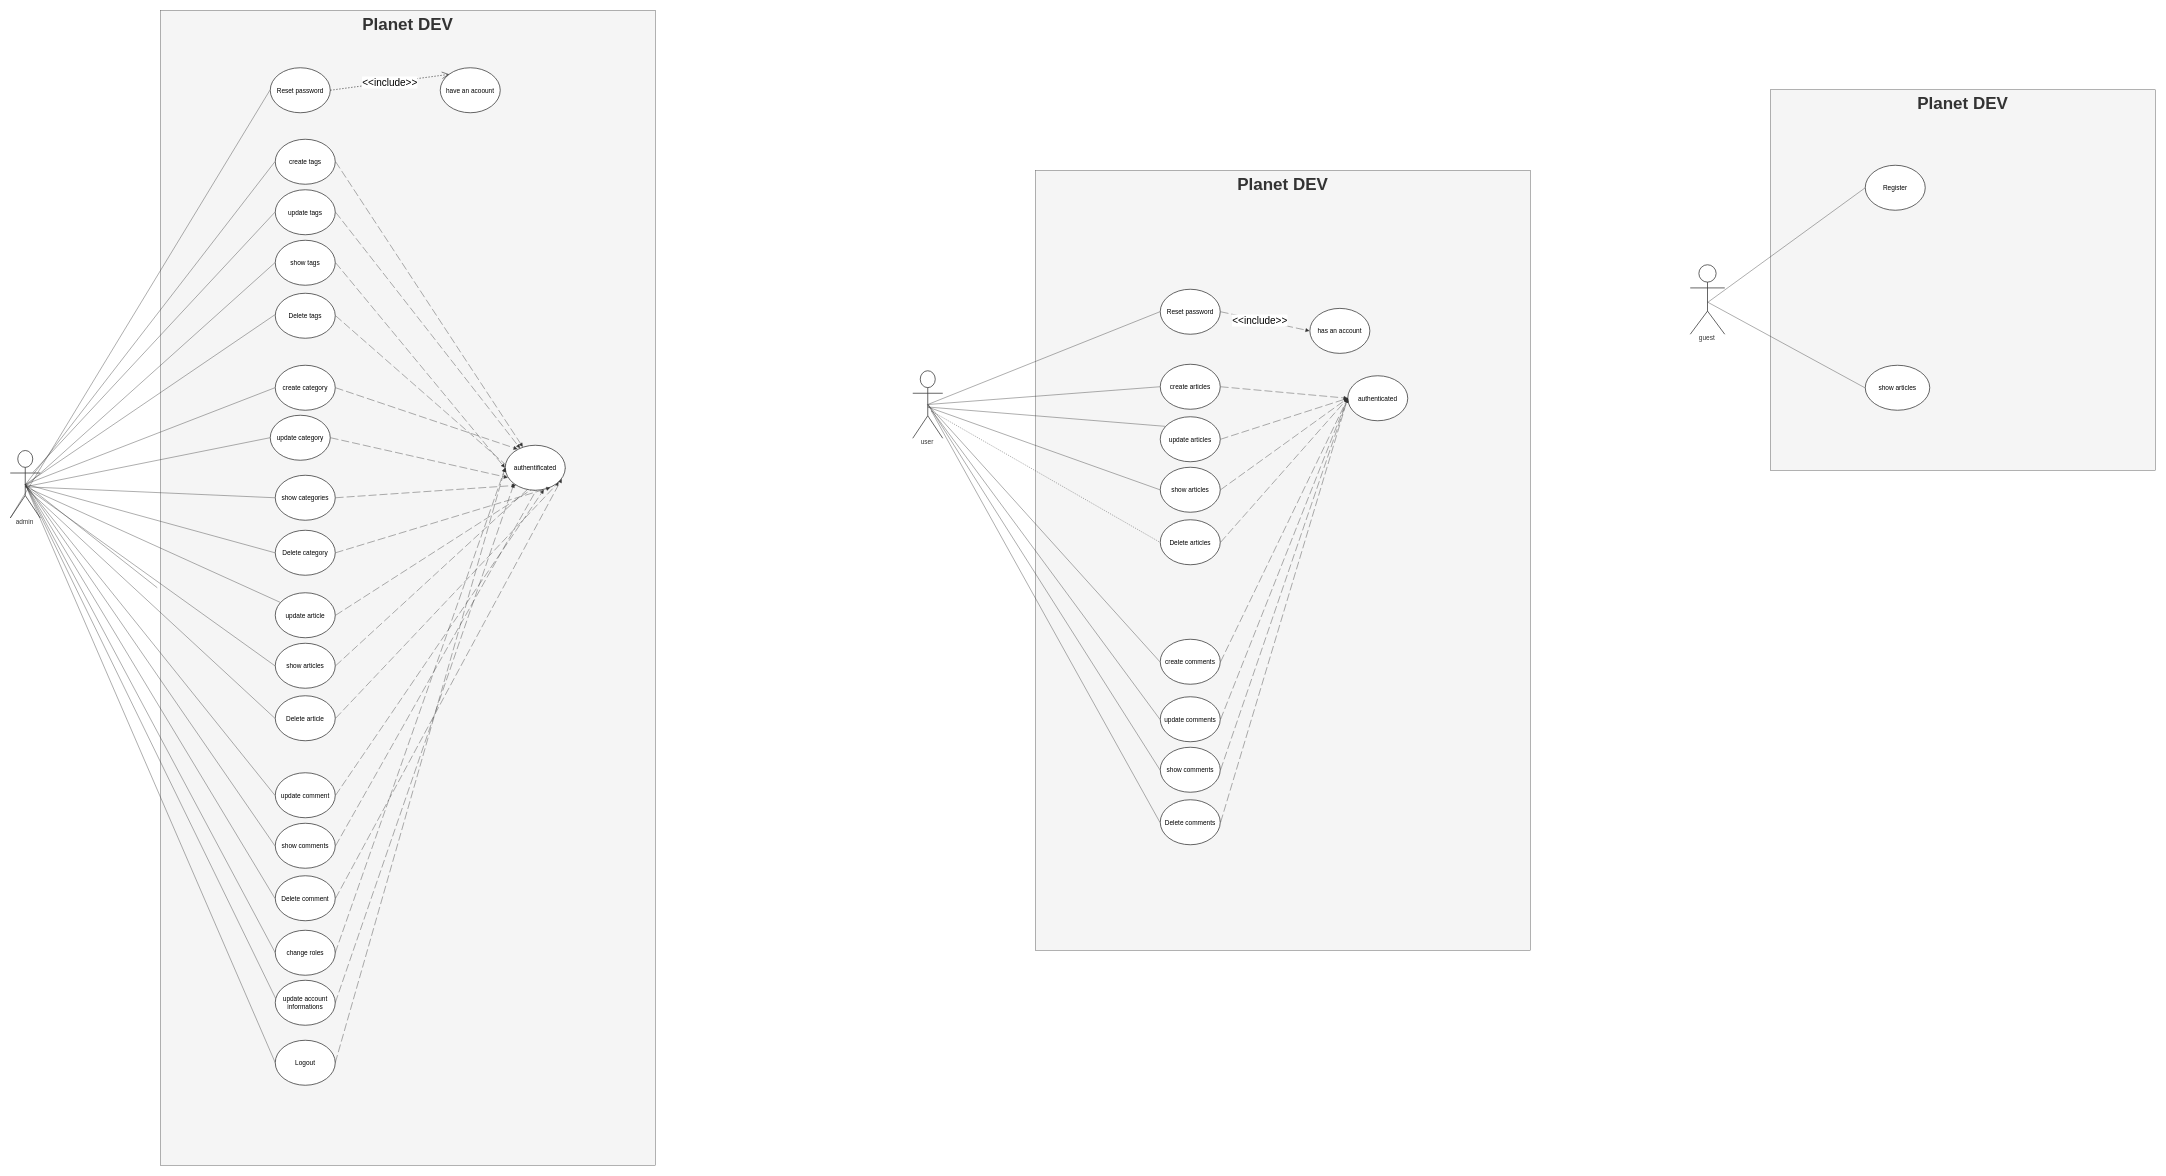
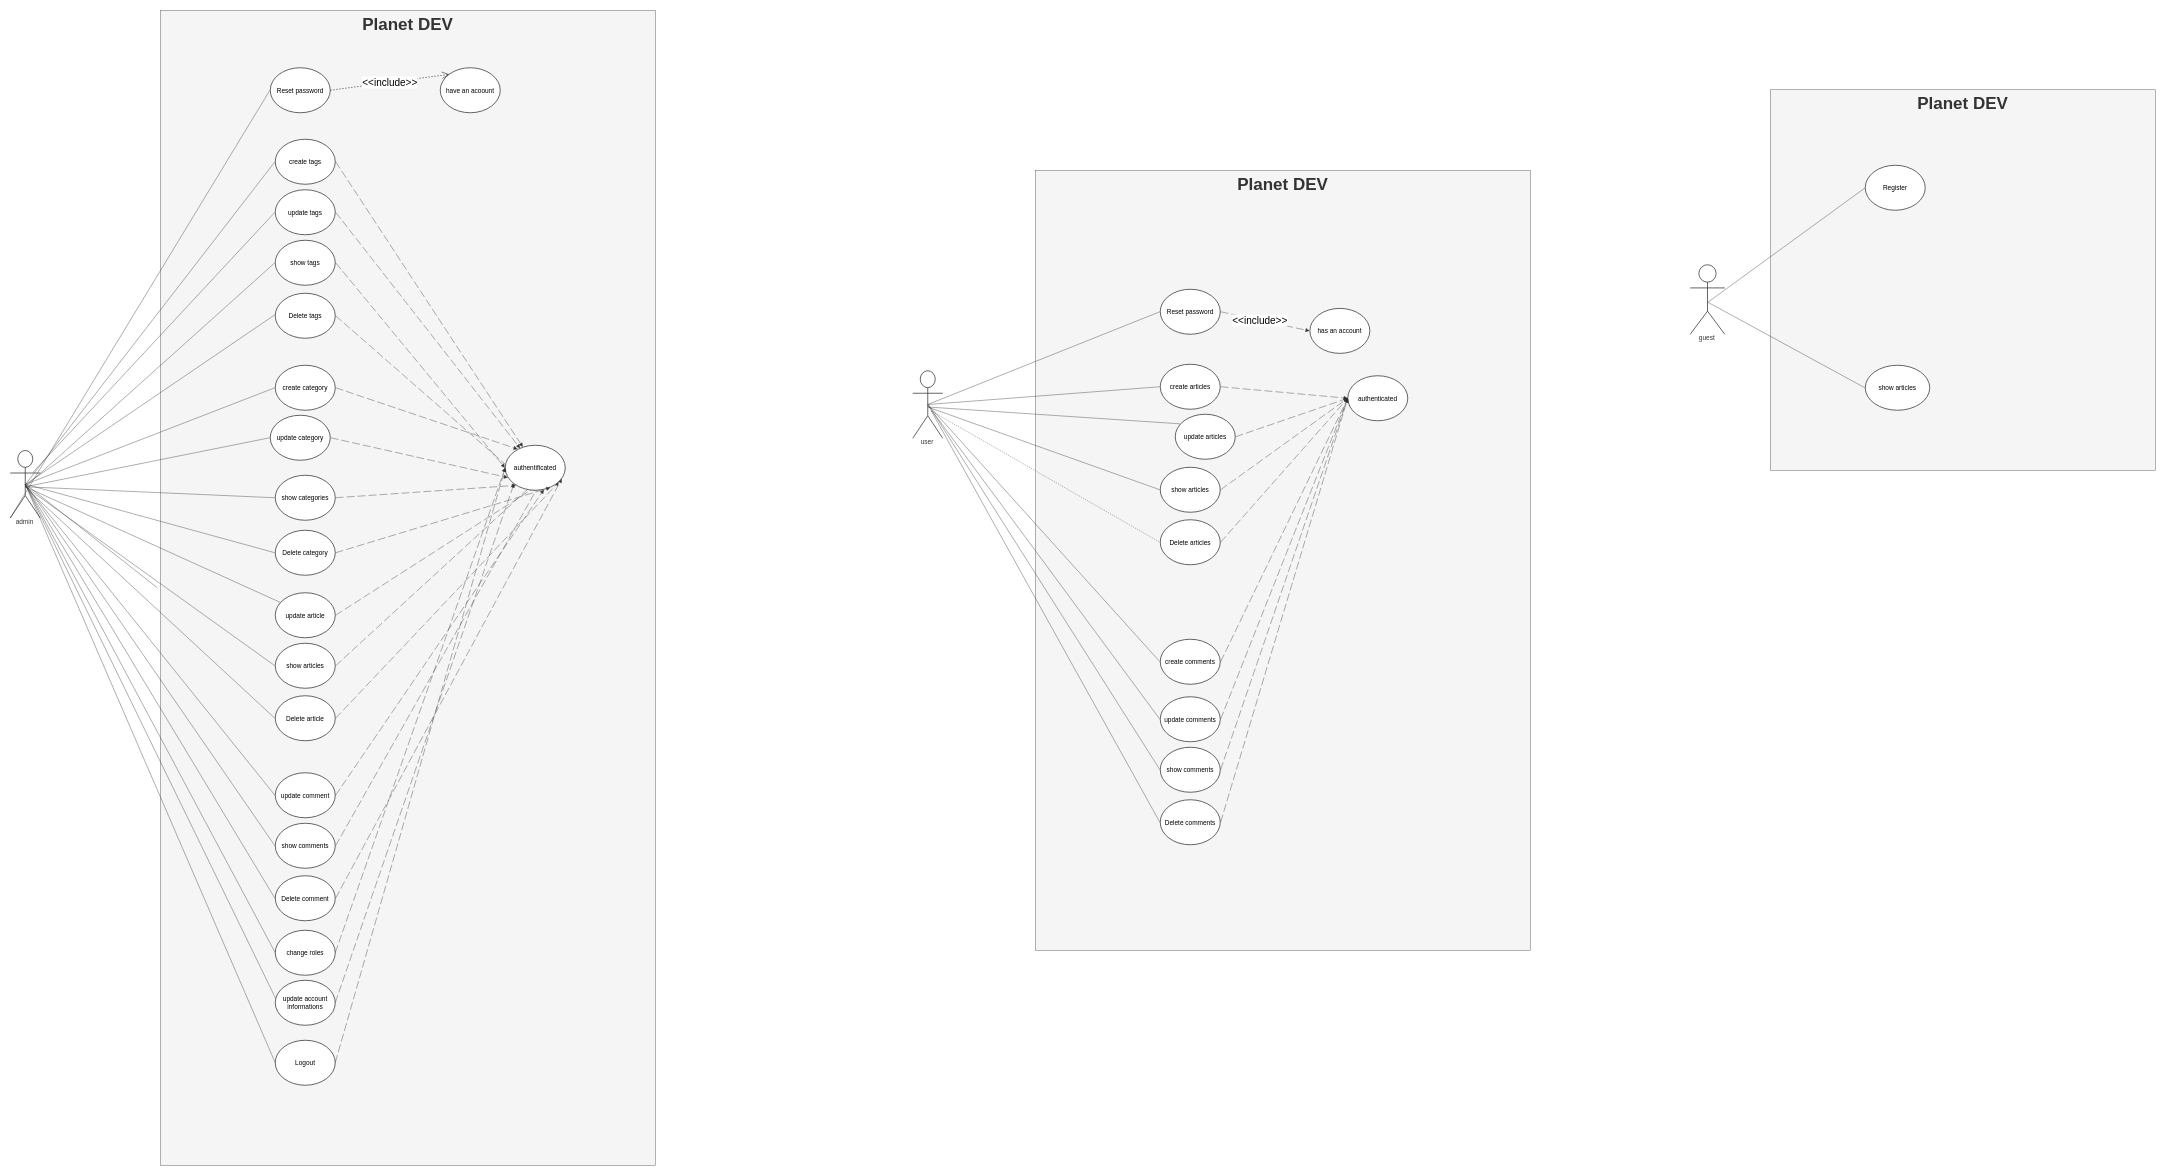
(1190, 439) -> (1205, 437)
